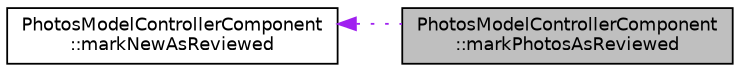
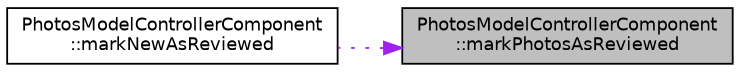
(379, 24) -> (361, 48)
